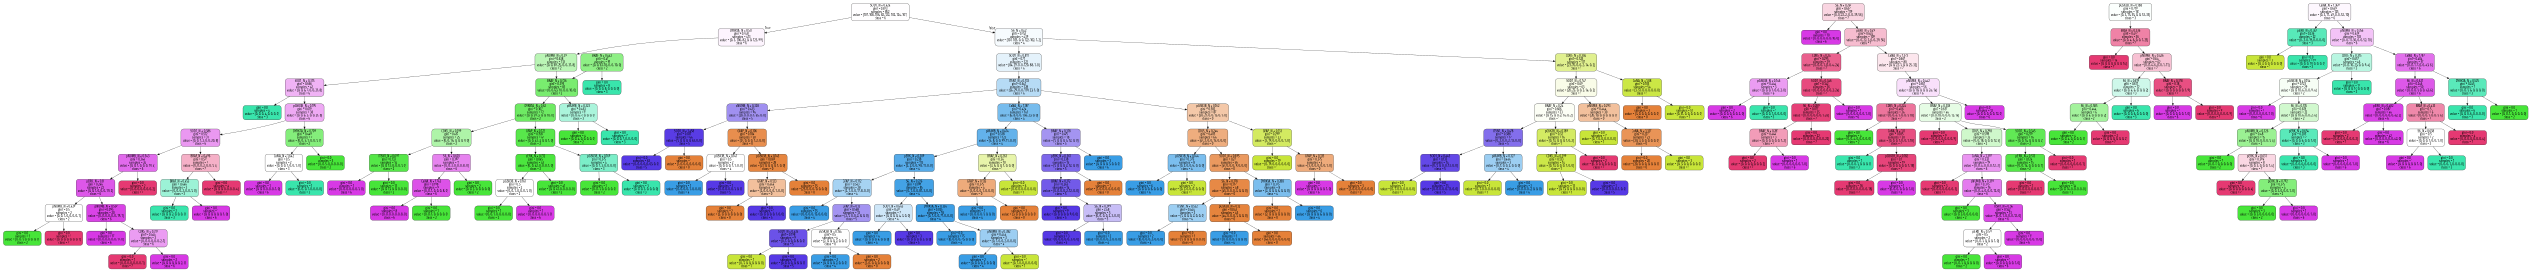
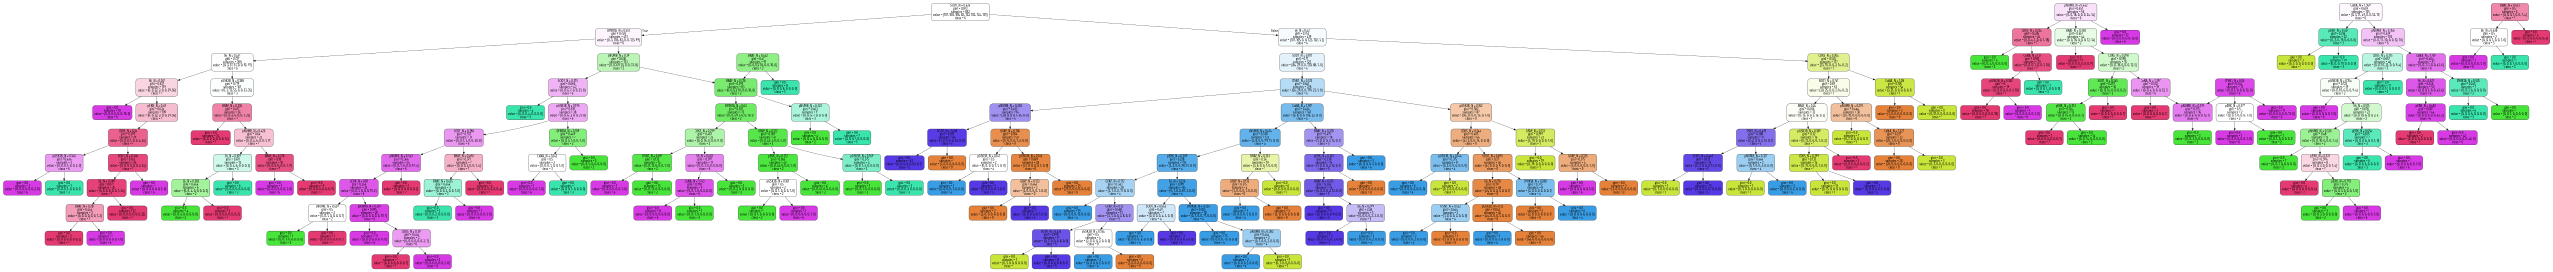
none -> (232, 62)
(1898, 62) -> none
(2152, 62) -> (254, 138)
(2420, 99) -> none
(1982, 125) -> (2114, 74)
(1992, 200) -> (2215, 100)
